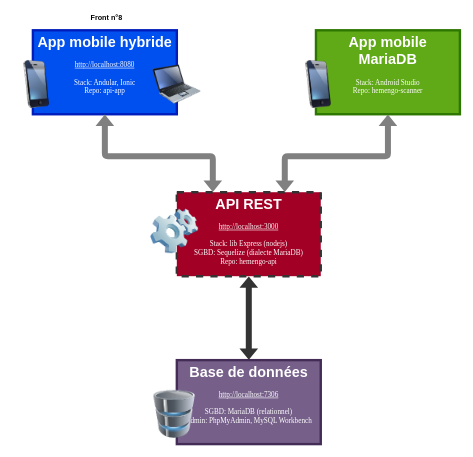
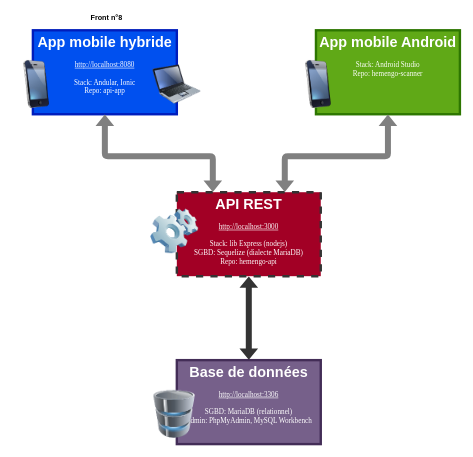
(388, 33) -> (388, 33)
(249, 372) -> (249, 372)
